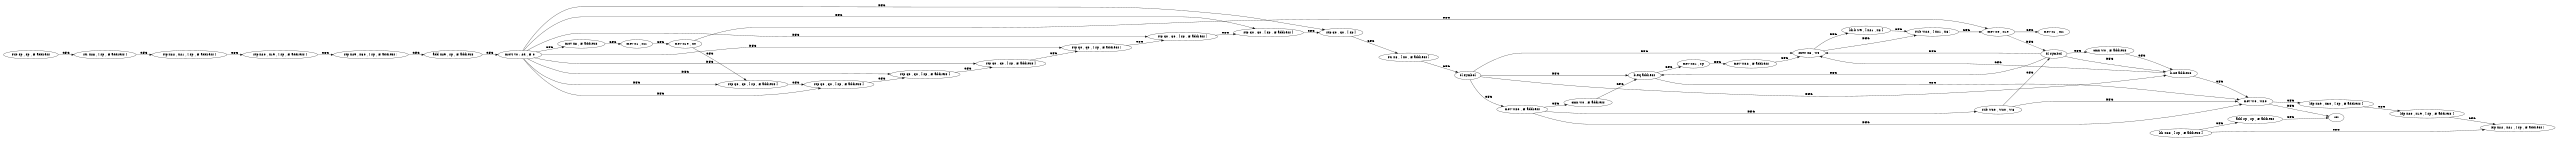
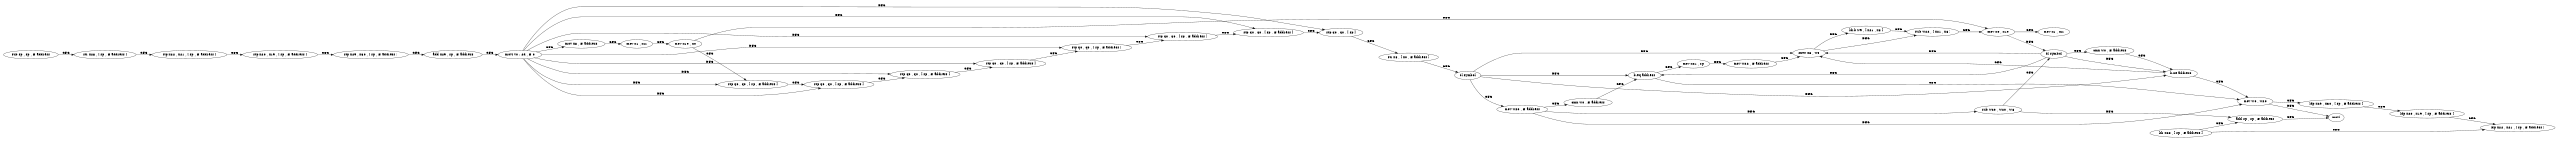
(2124, 101) -> (2124, 113)
(2336, 118) -> (2336, 118)
